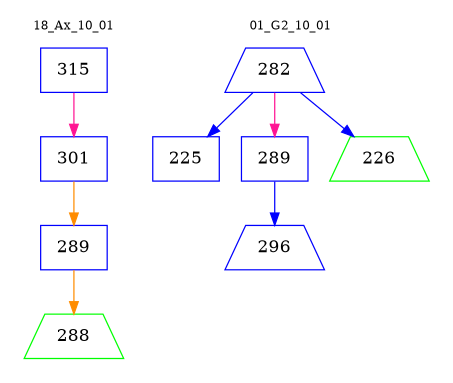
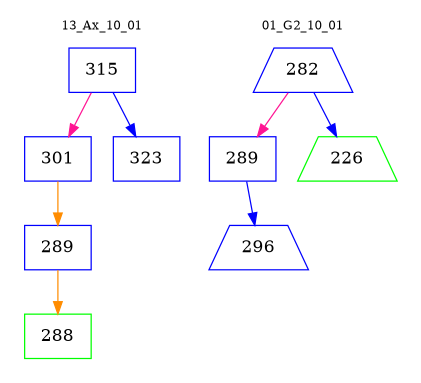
(74, 26) -> (102, 26)
none -> (147, 159)
(186, 159) -> none
(74, 336) -> (58, 336)
